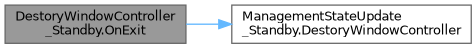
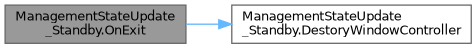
(96, 24) -> (96, 24)
